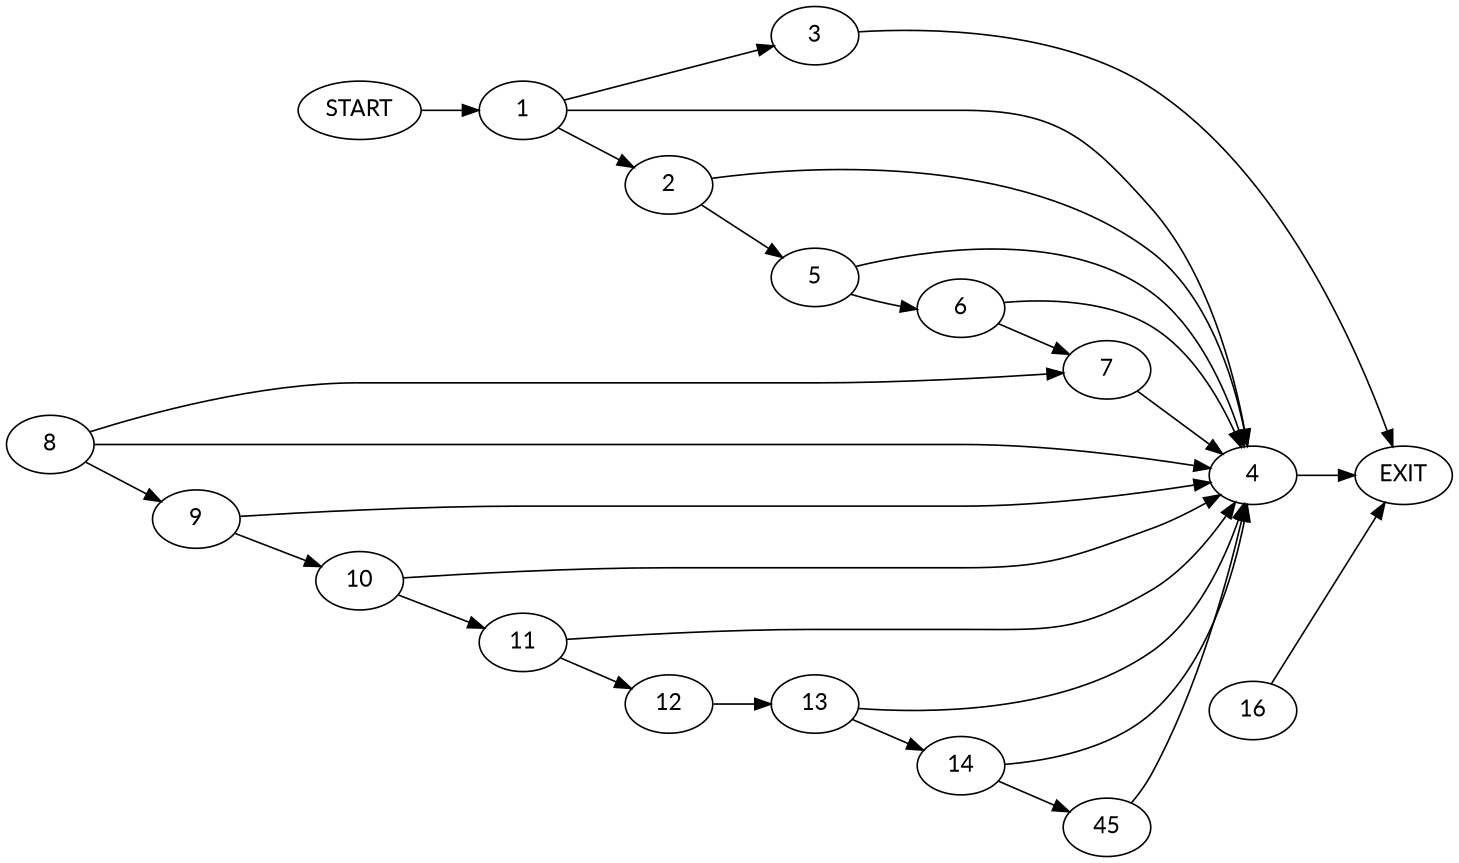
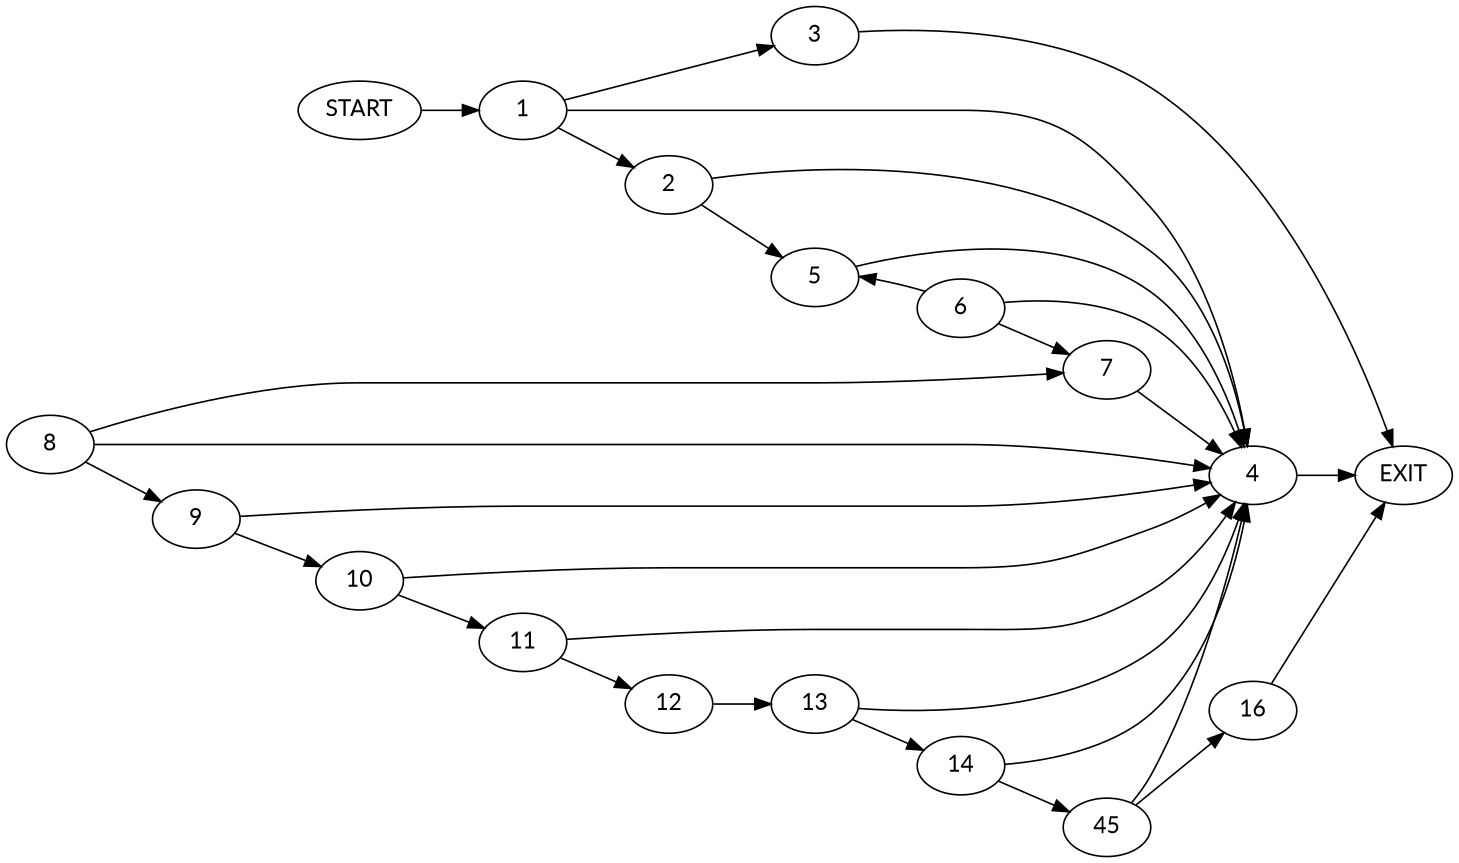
(876, 301) -> (901, 285)
none -> (1174, 774)
